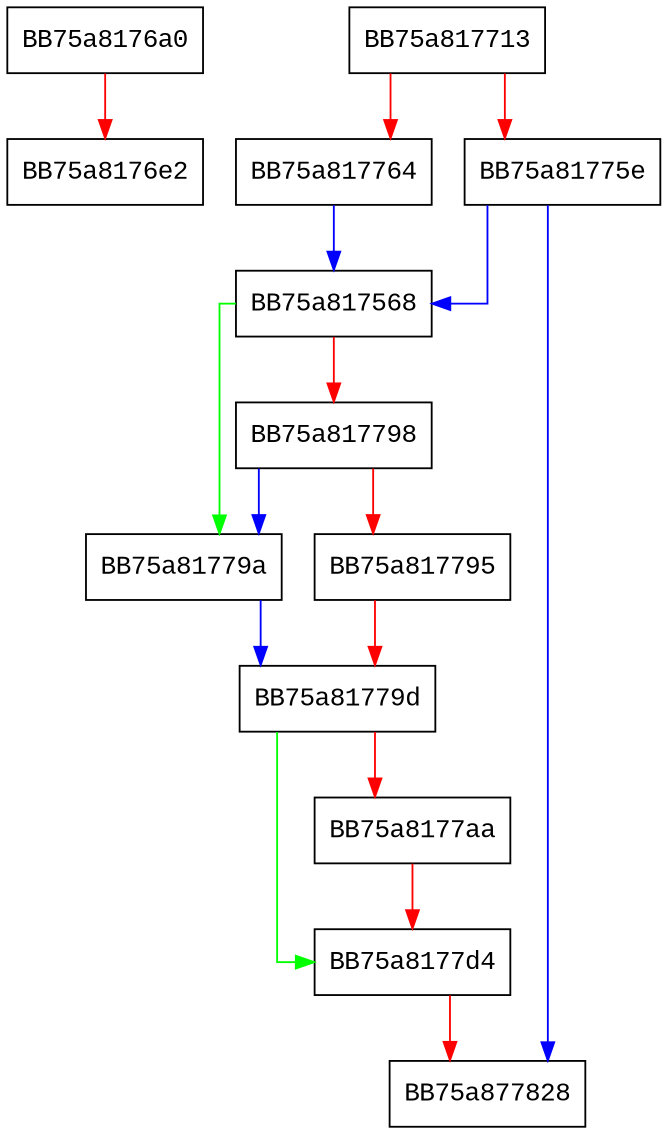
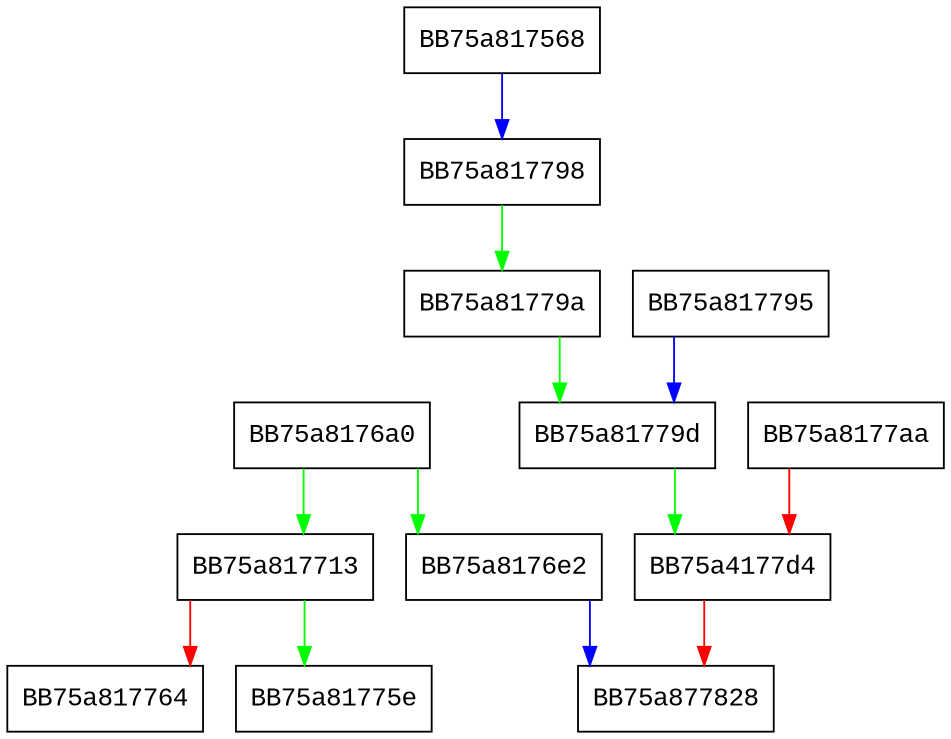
(105, 97) -> (418, 492)
(505, 97) -> (305, 624)
(334, 228) -> none
(487, 273) -> none
(334, 360) -> (502, 97)
(220, 401) -> none
(259, 492) -> (502, 228)
none -> (304, 492)
(373, 492) -> none
(261, 624) -> (560, 360)
(375, 624) -> (674, 360)
(548, 624) -> (590, 624)
(375, 755) -> none
(412, 962) -> (733, 567)
